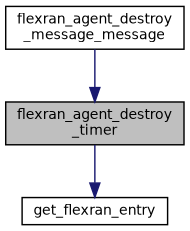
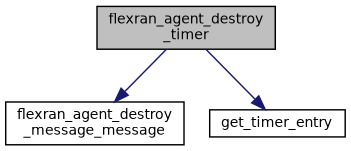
(95, 68) -> (146, 70)
(95, 211) -> (277, 123)
